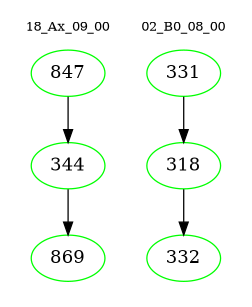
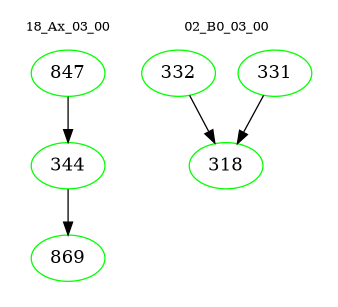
(68, 28) -> (68, 28)
(184, 28) -> (227, 28)
(184, 206) -> (199, 113)
